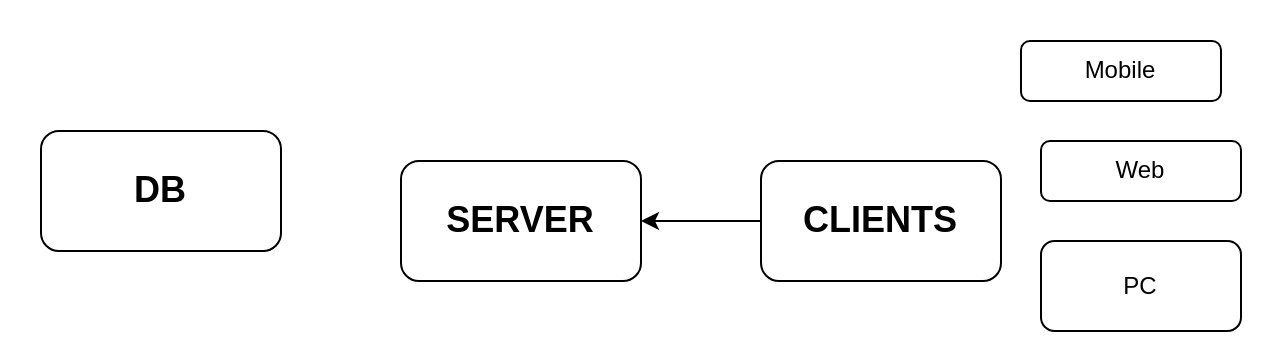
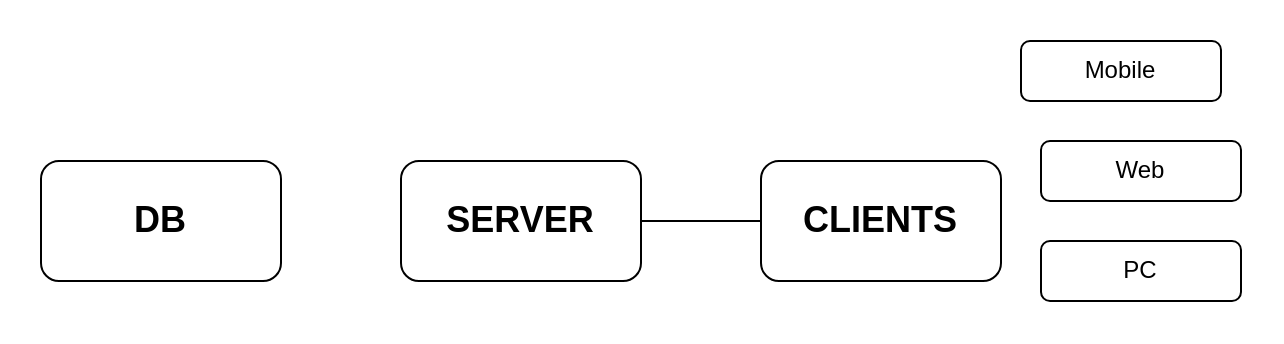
(161, 191) -> (161, 221)
(656, 221) -> (650, 221)
(1141, 286) -> (1141, 271)
